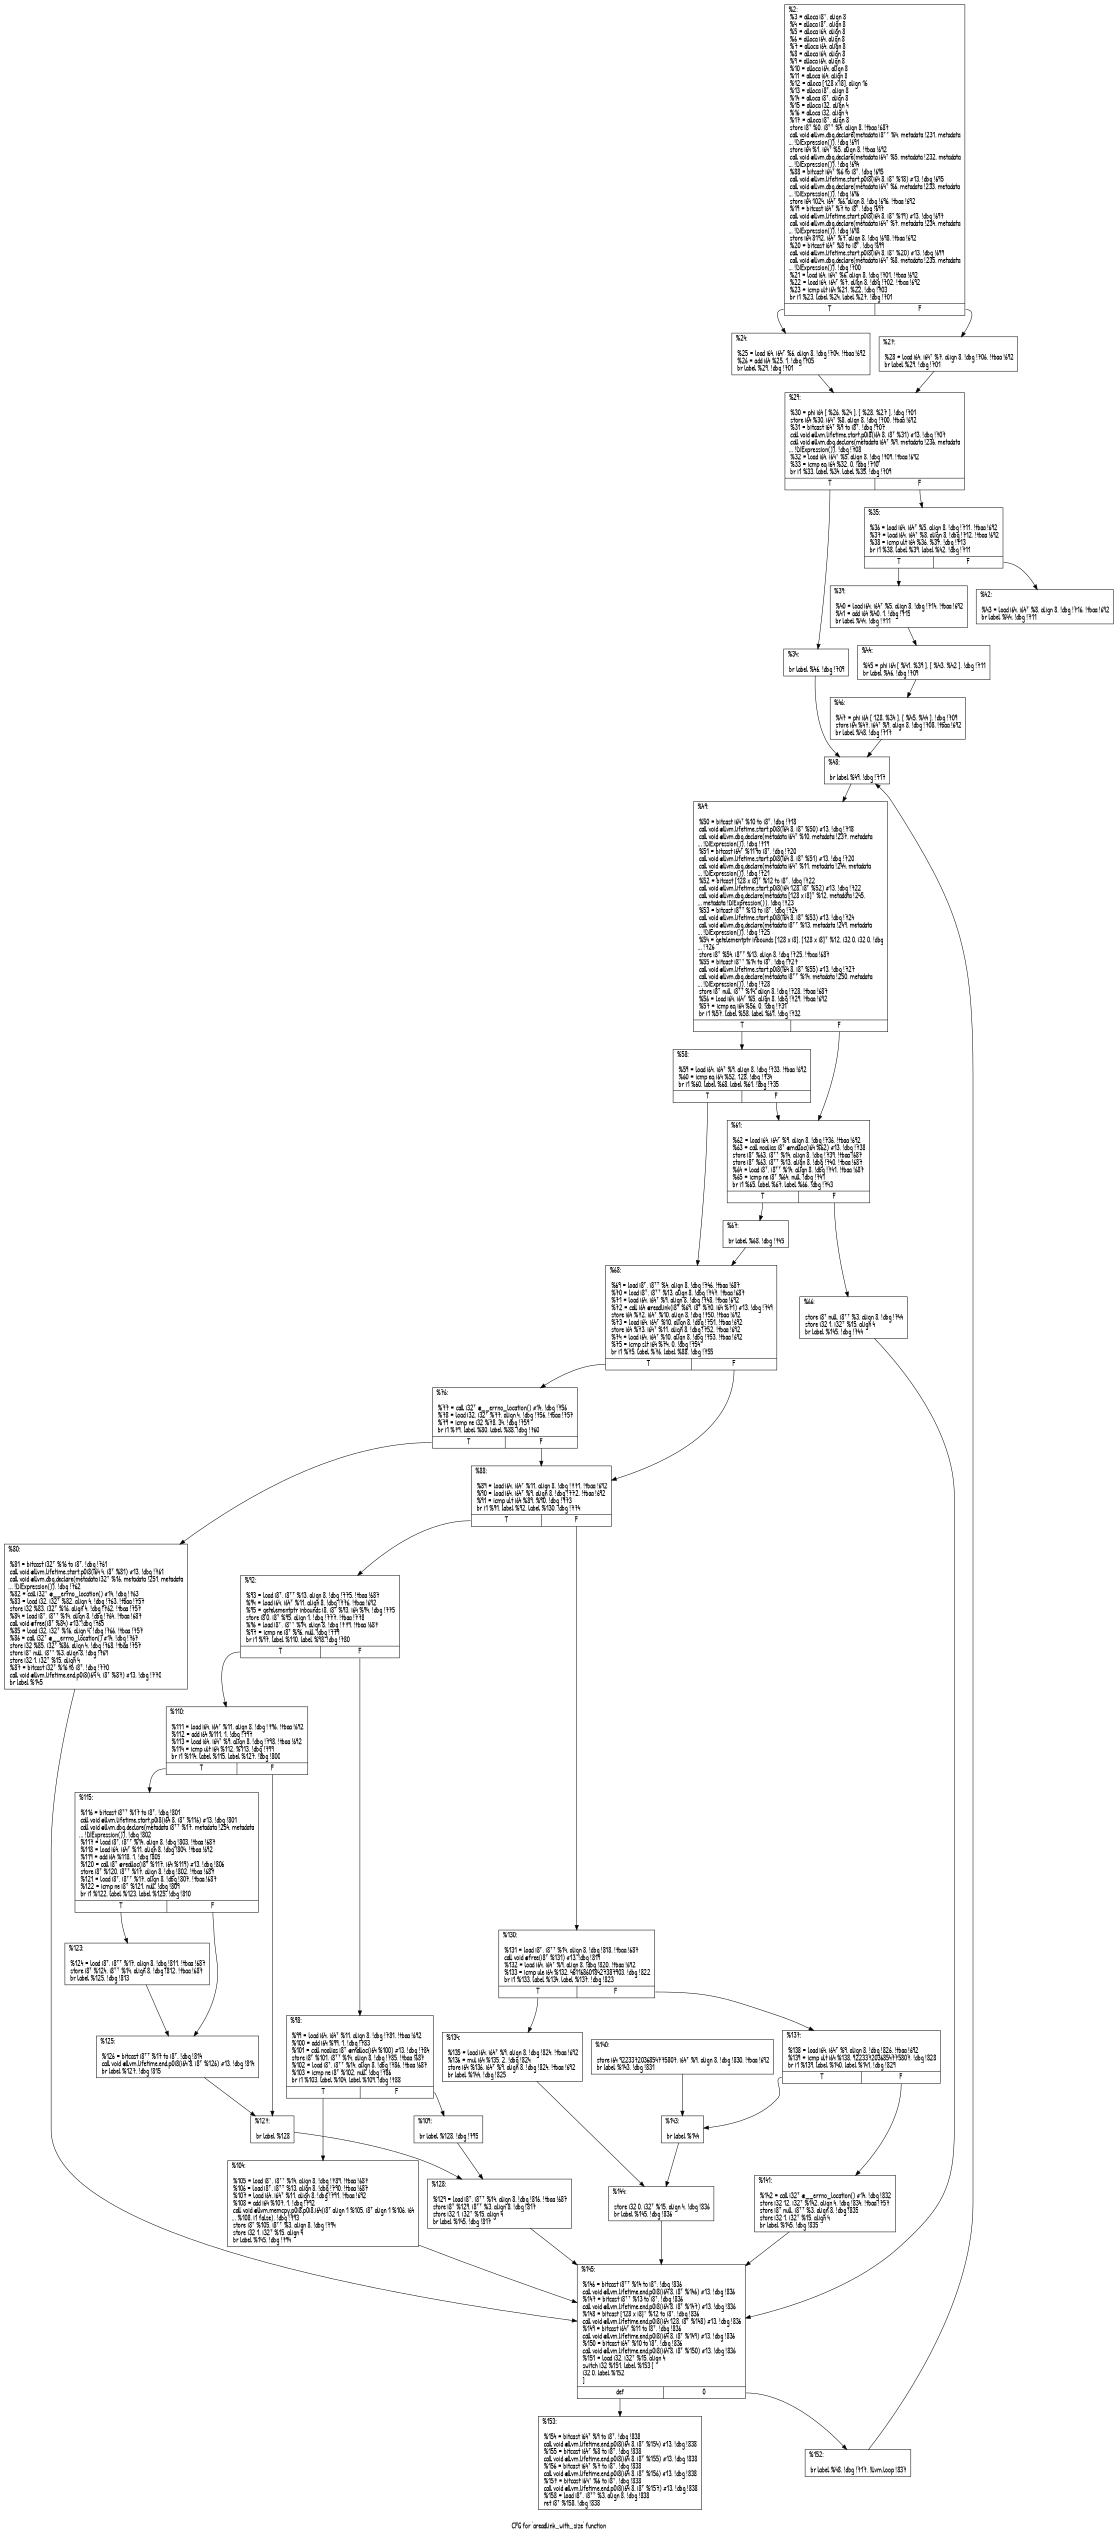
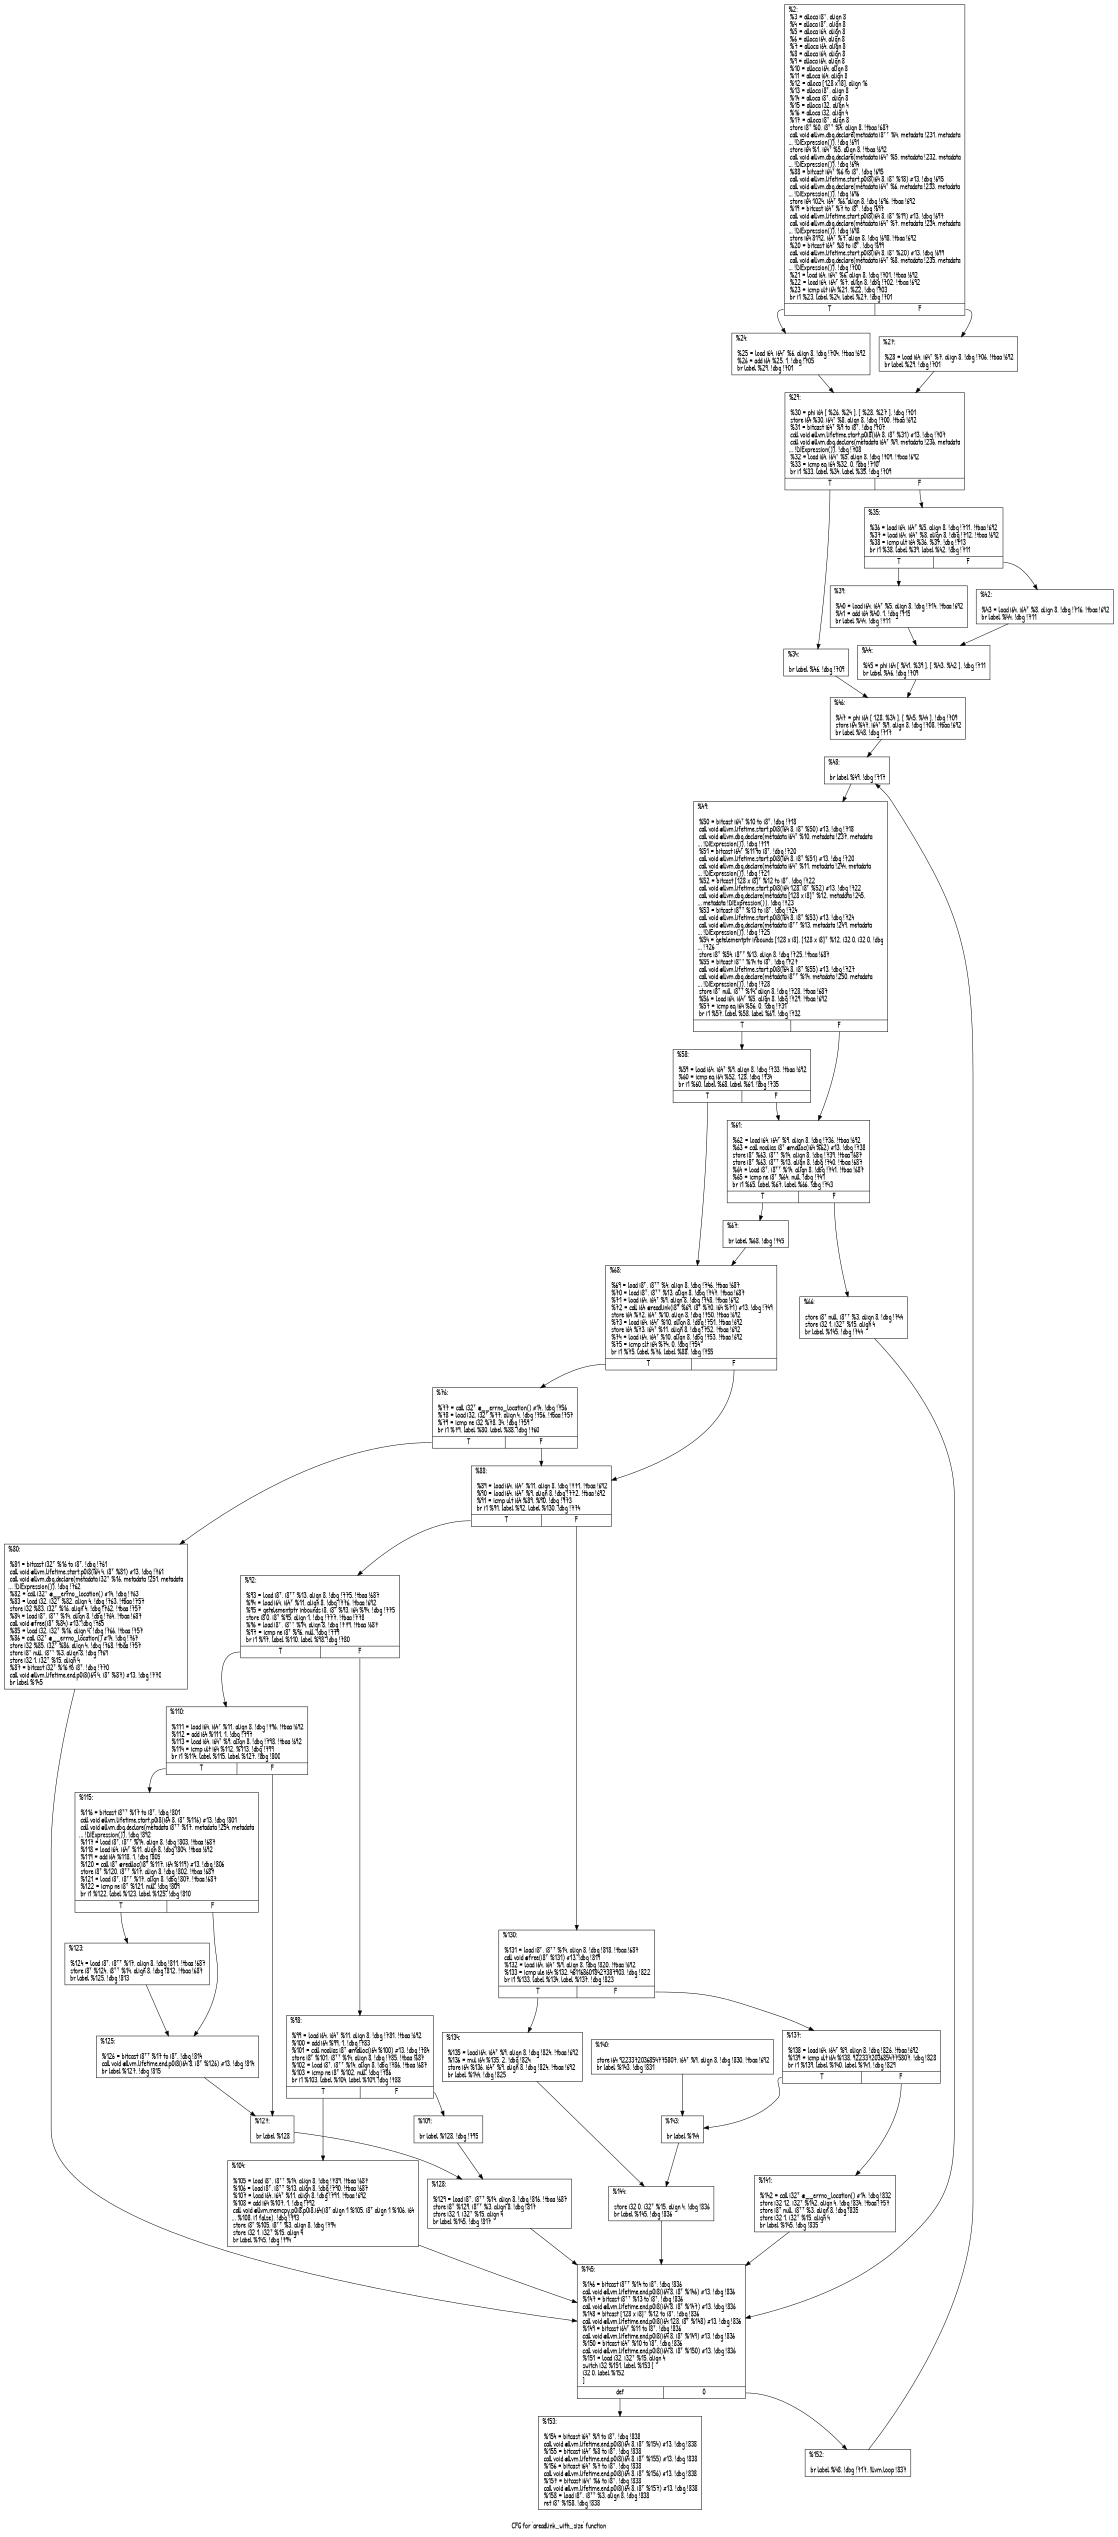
none -> (987, 634)
(818, 717) -> (849, 685)
(115, 1835) -> (115, 1835)
